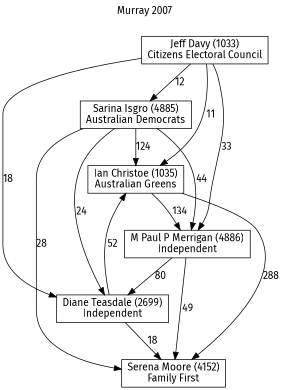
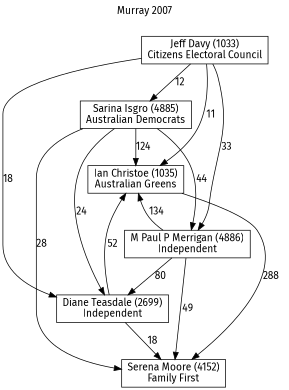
(165, 208) -> (149, 217)
